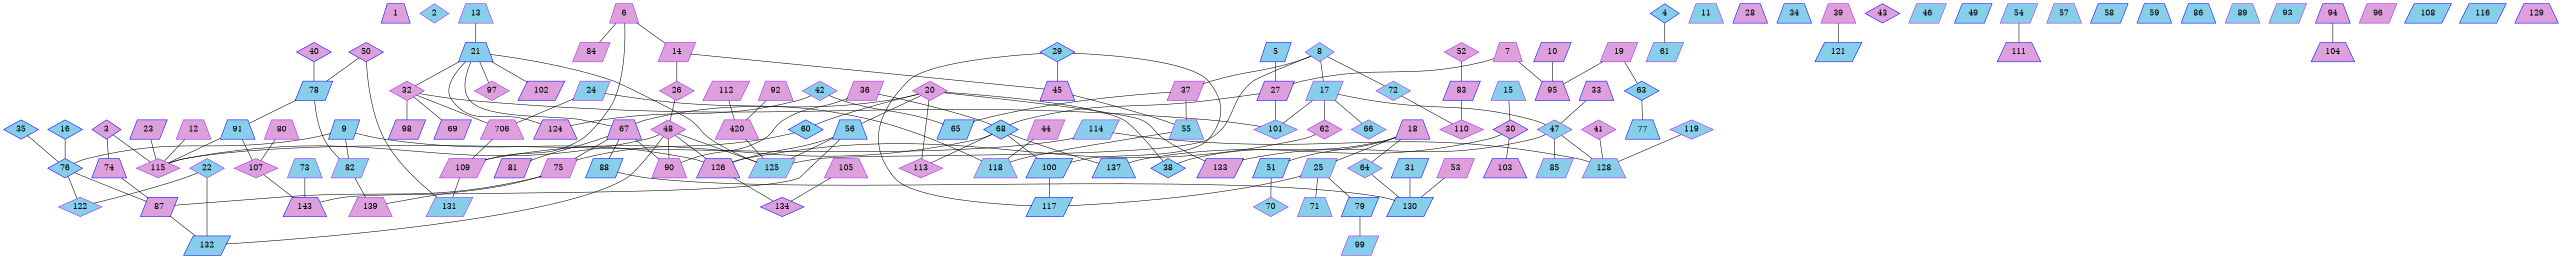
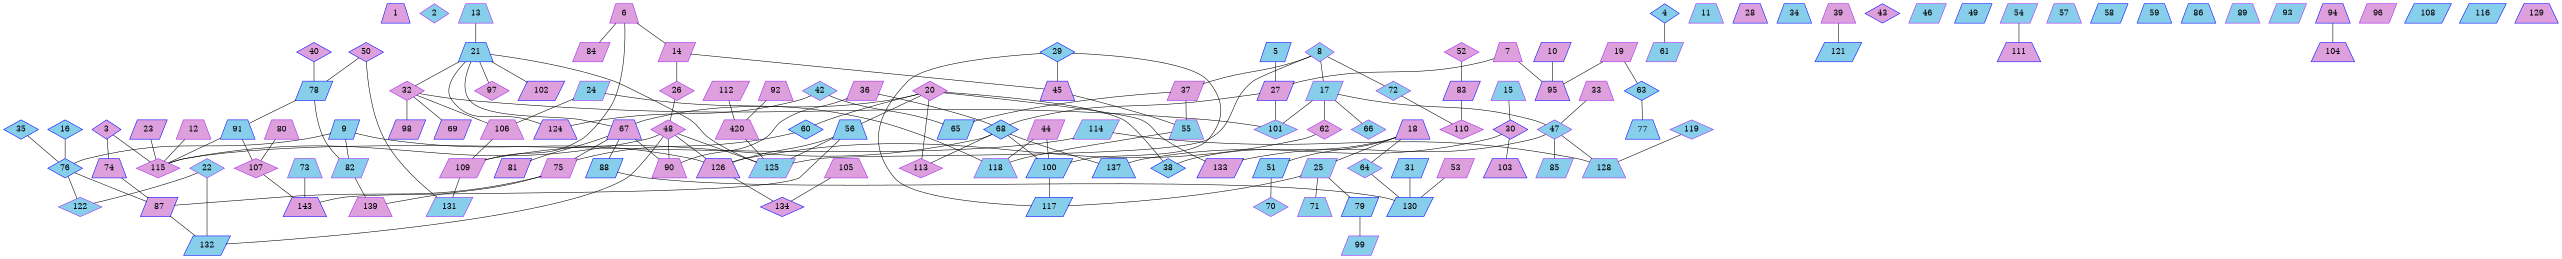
(1596, 91) -> (1596, 91)
(502, 130) -> (502, 130)
(1599, 130) -> none
none -> (1048, 149)
